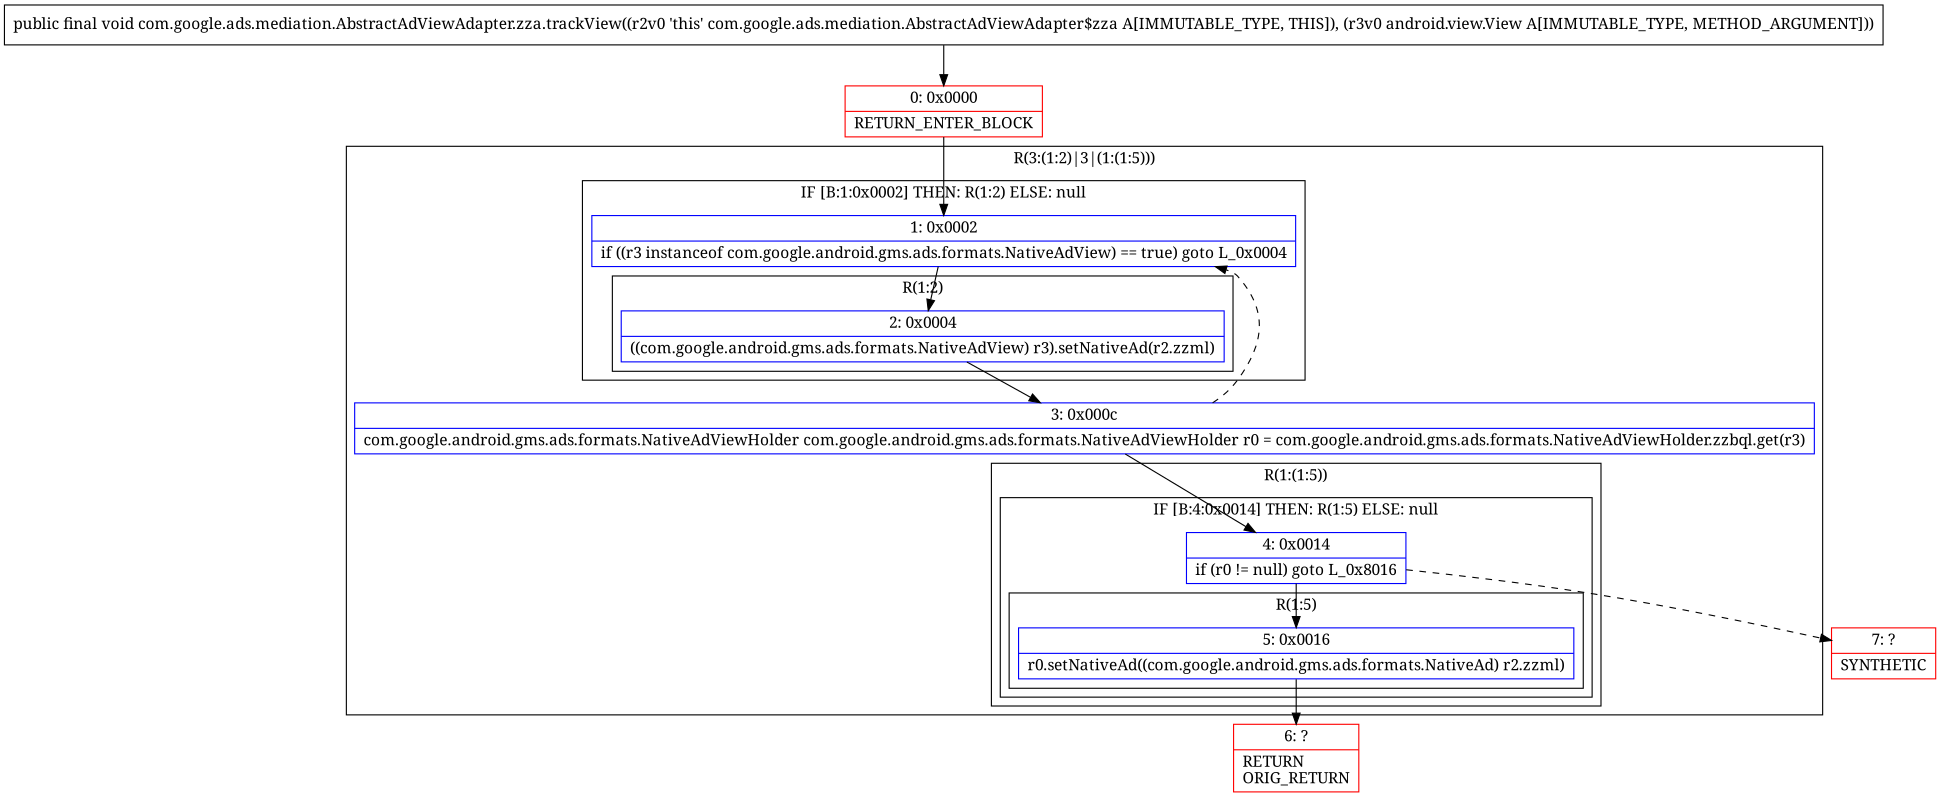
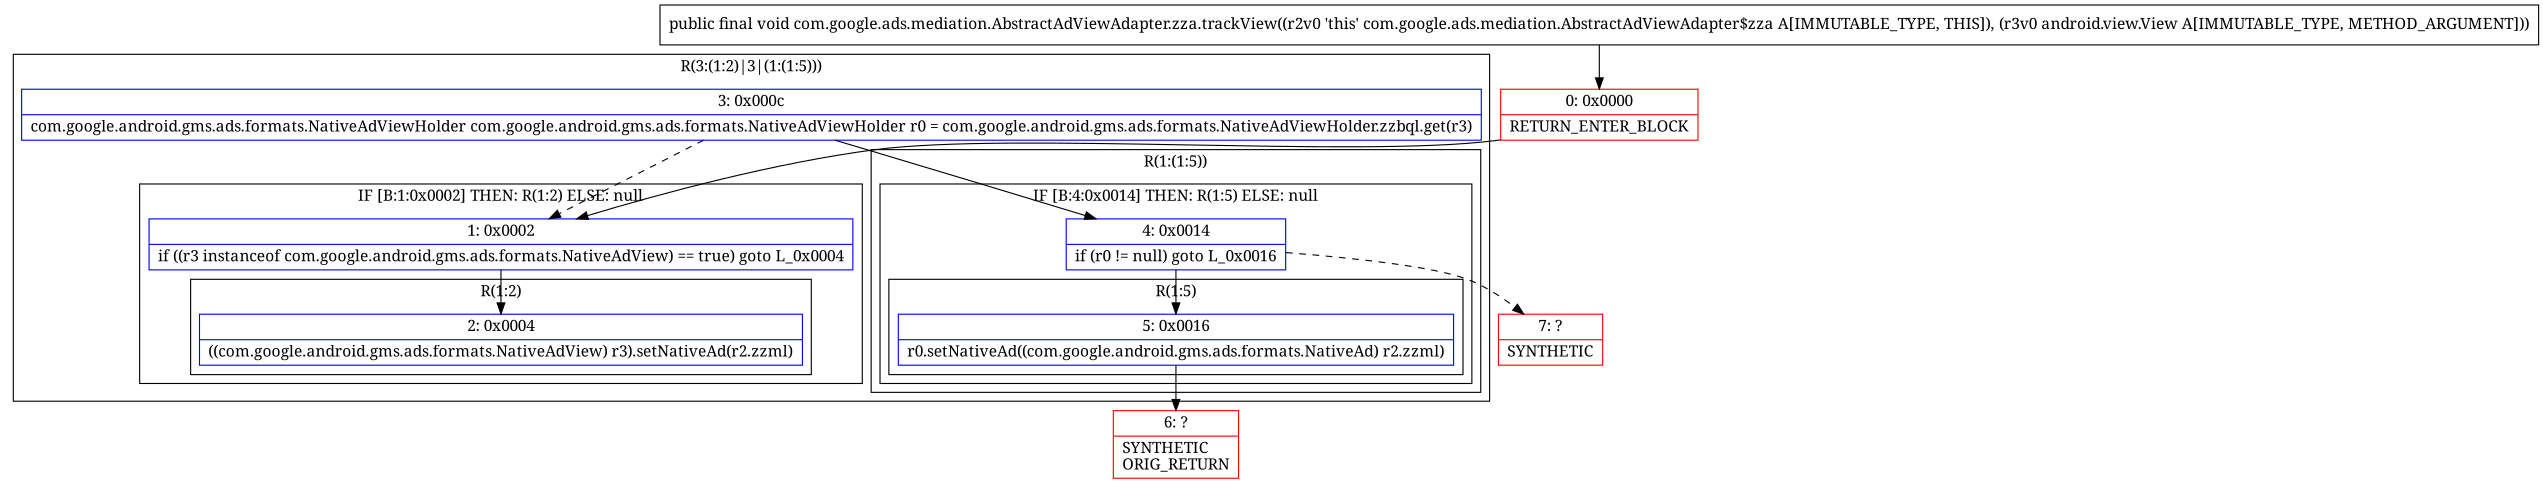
(1013, 388) -> none
(1296, 570) -> (1176, 257)
(1273, 762) -> (1165, 448)
